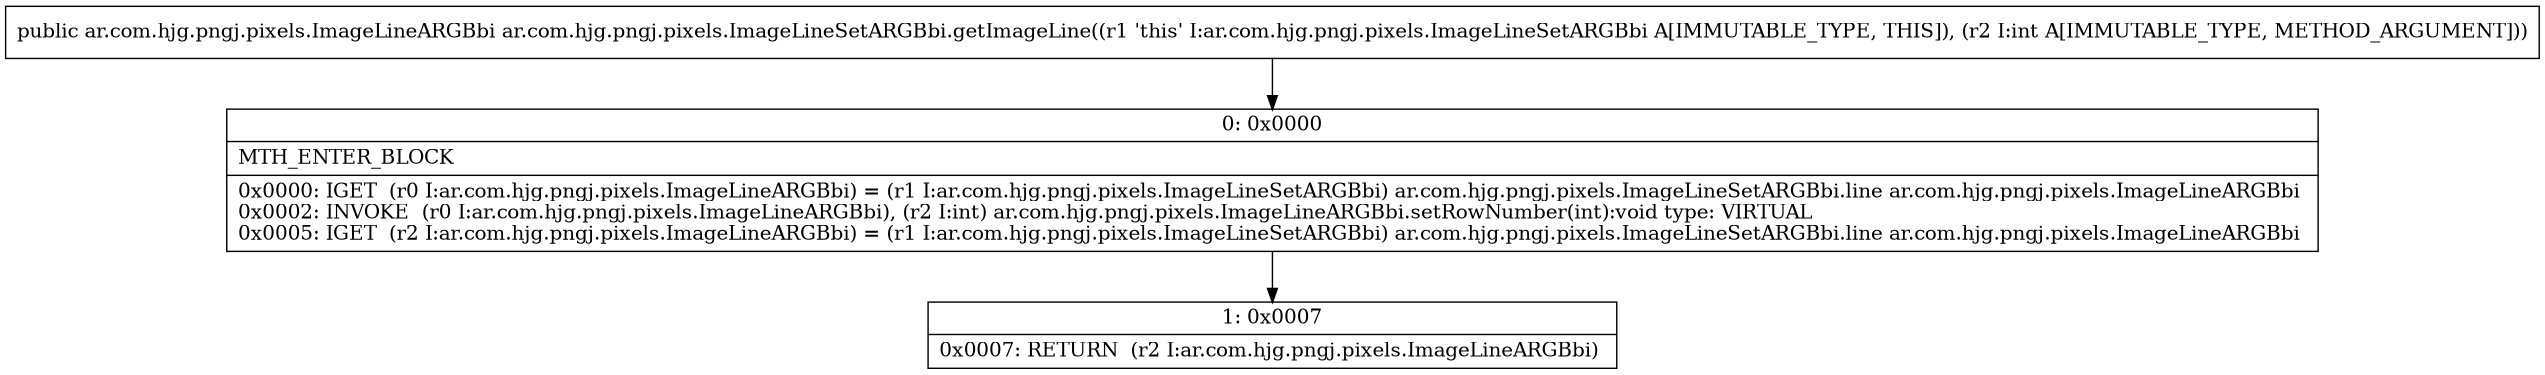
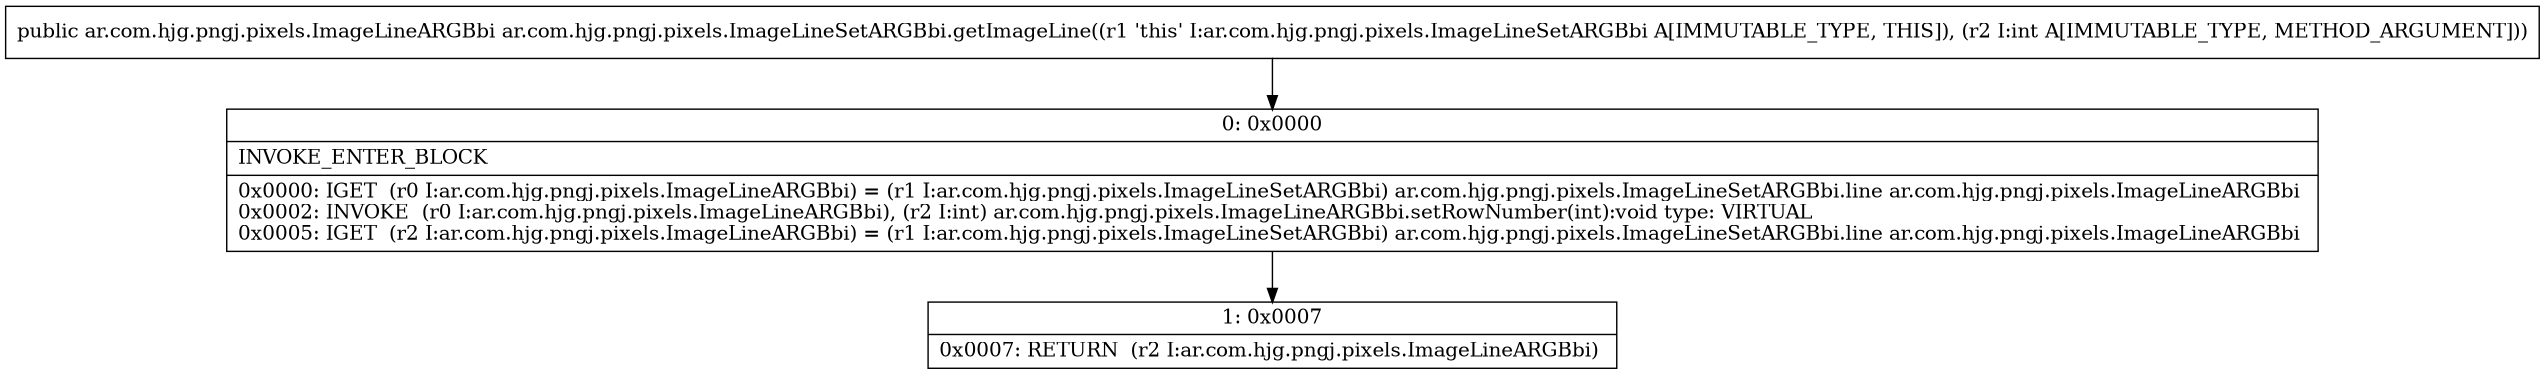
(346, 158) -> (363, 158)
